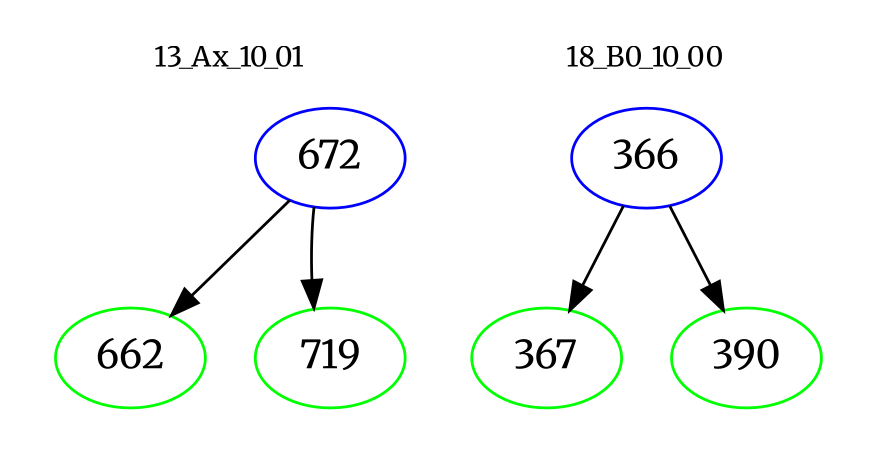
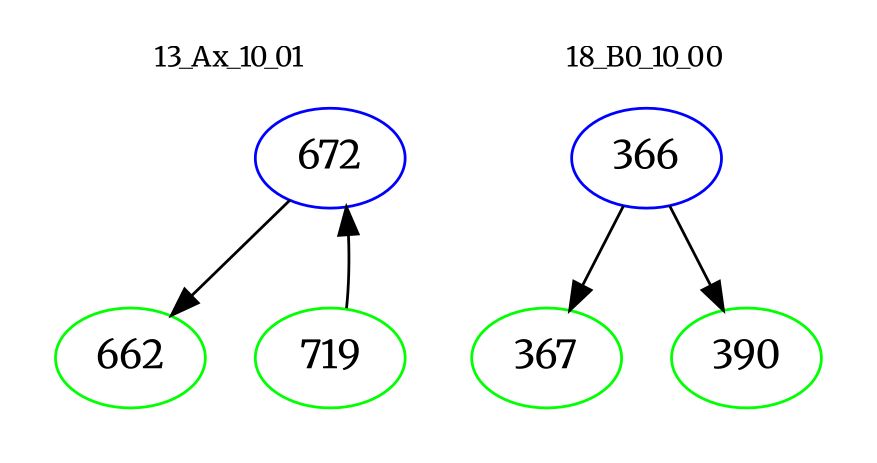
(312, 244) -> (349, 272)
